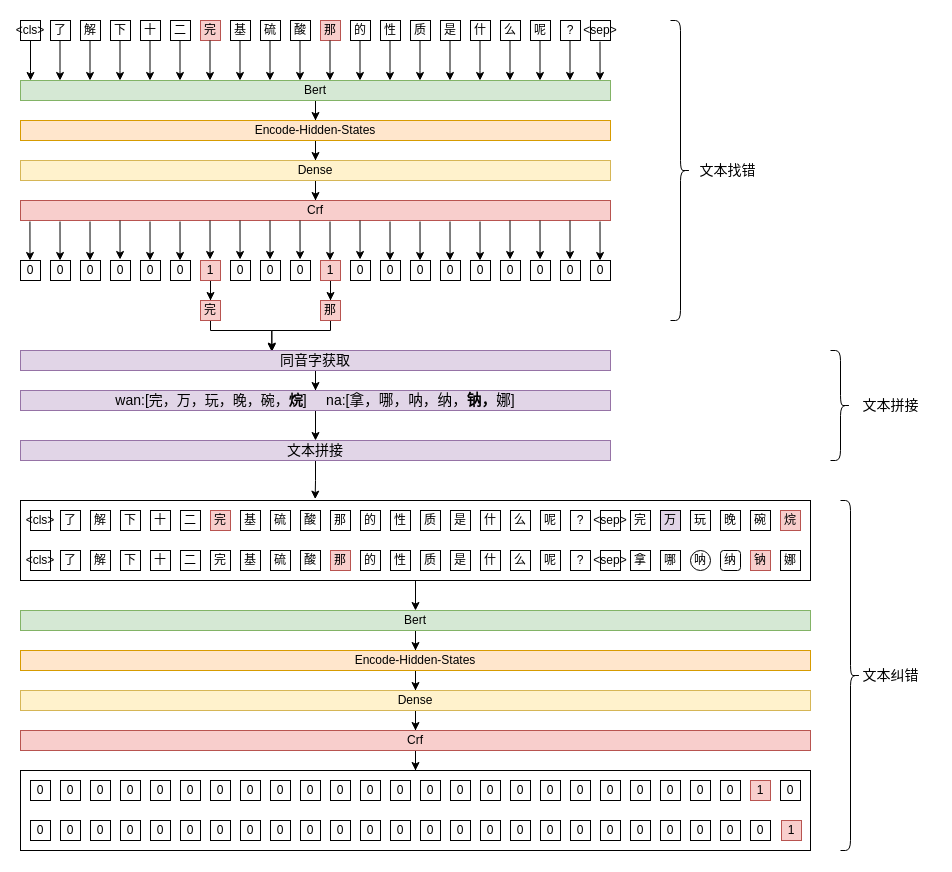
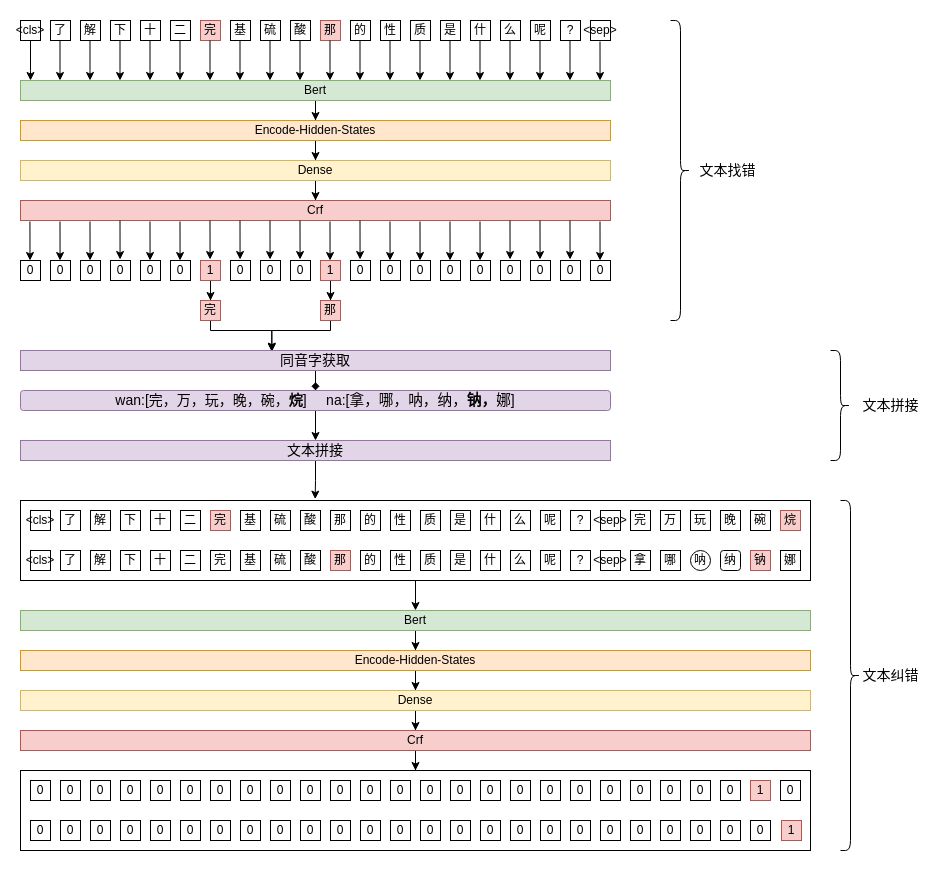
(316, 382) -> (316, 381)
(316, 401) -> (316, 401)
(671, 521) -> (671, 521)
